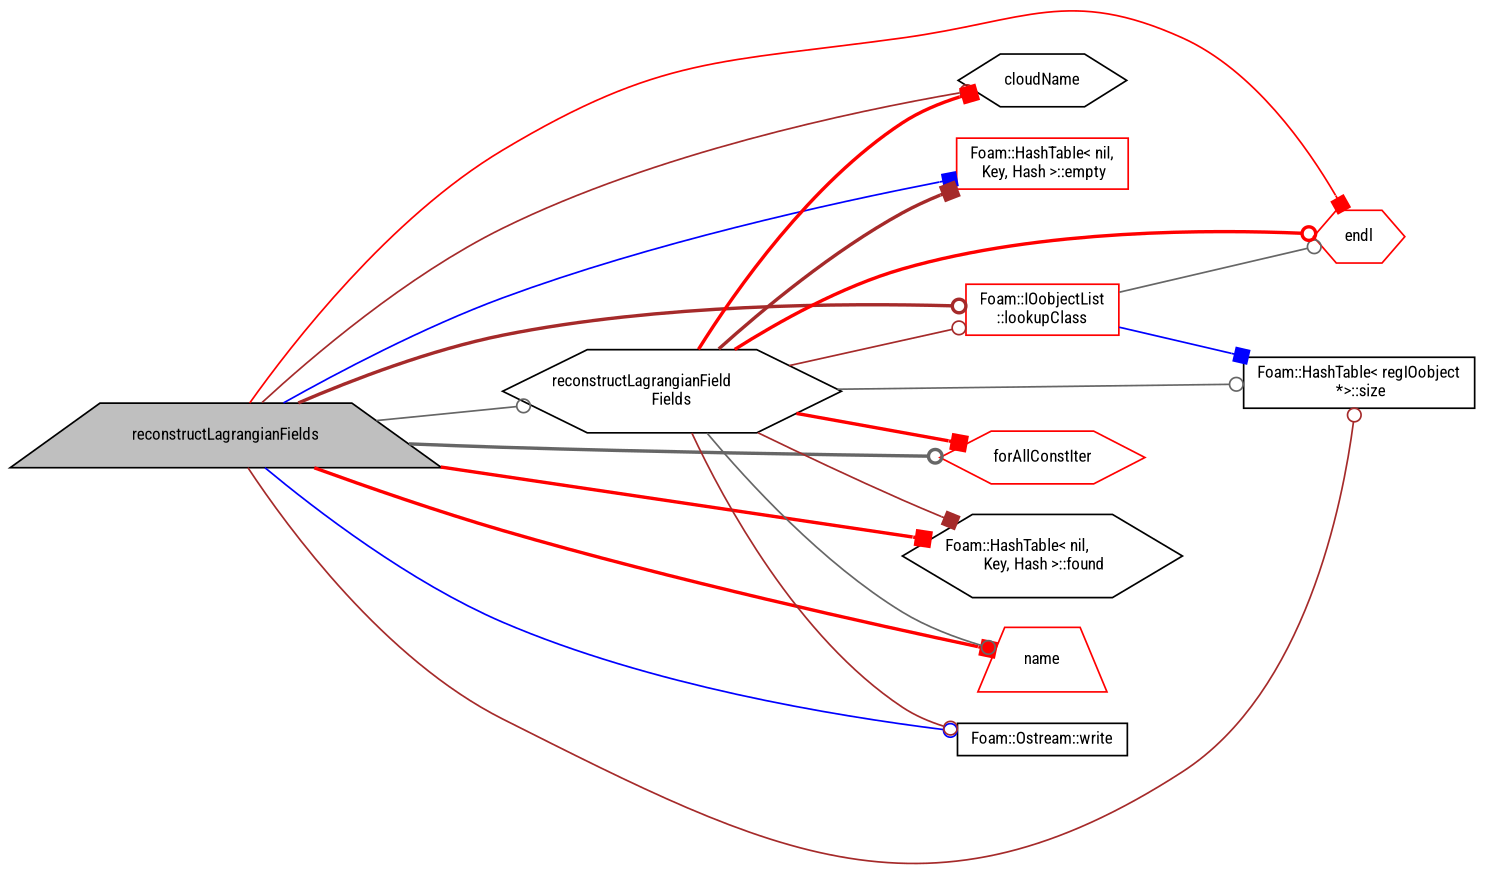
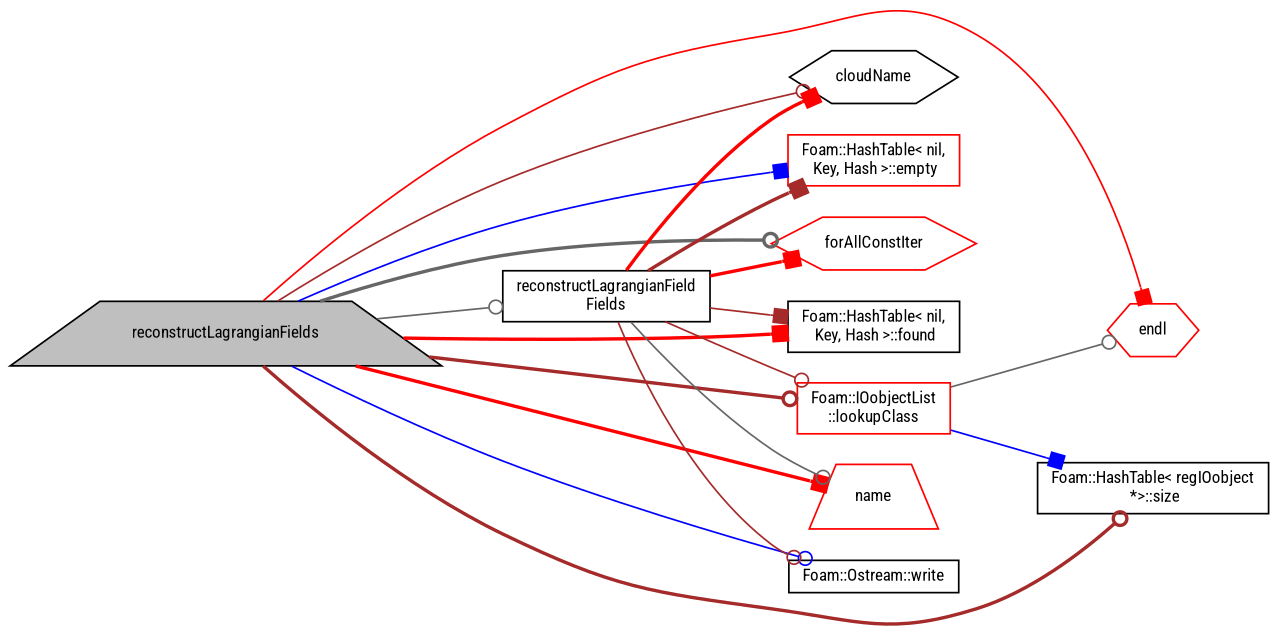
(1008, 246) -> none
(1033, 387) -> none
(672, 391) -> (606, 296)
(1042, 556) -> (874, 327)
(858, 859) -> (671, 594)
